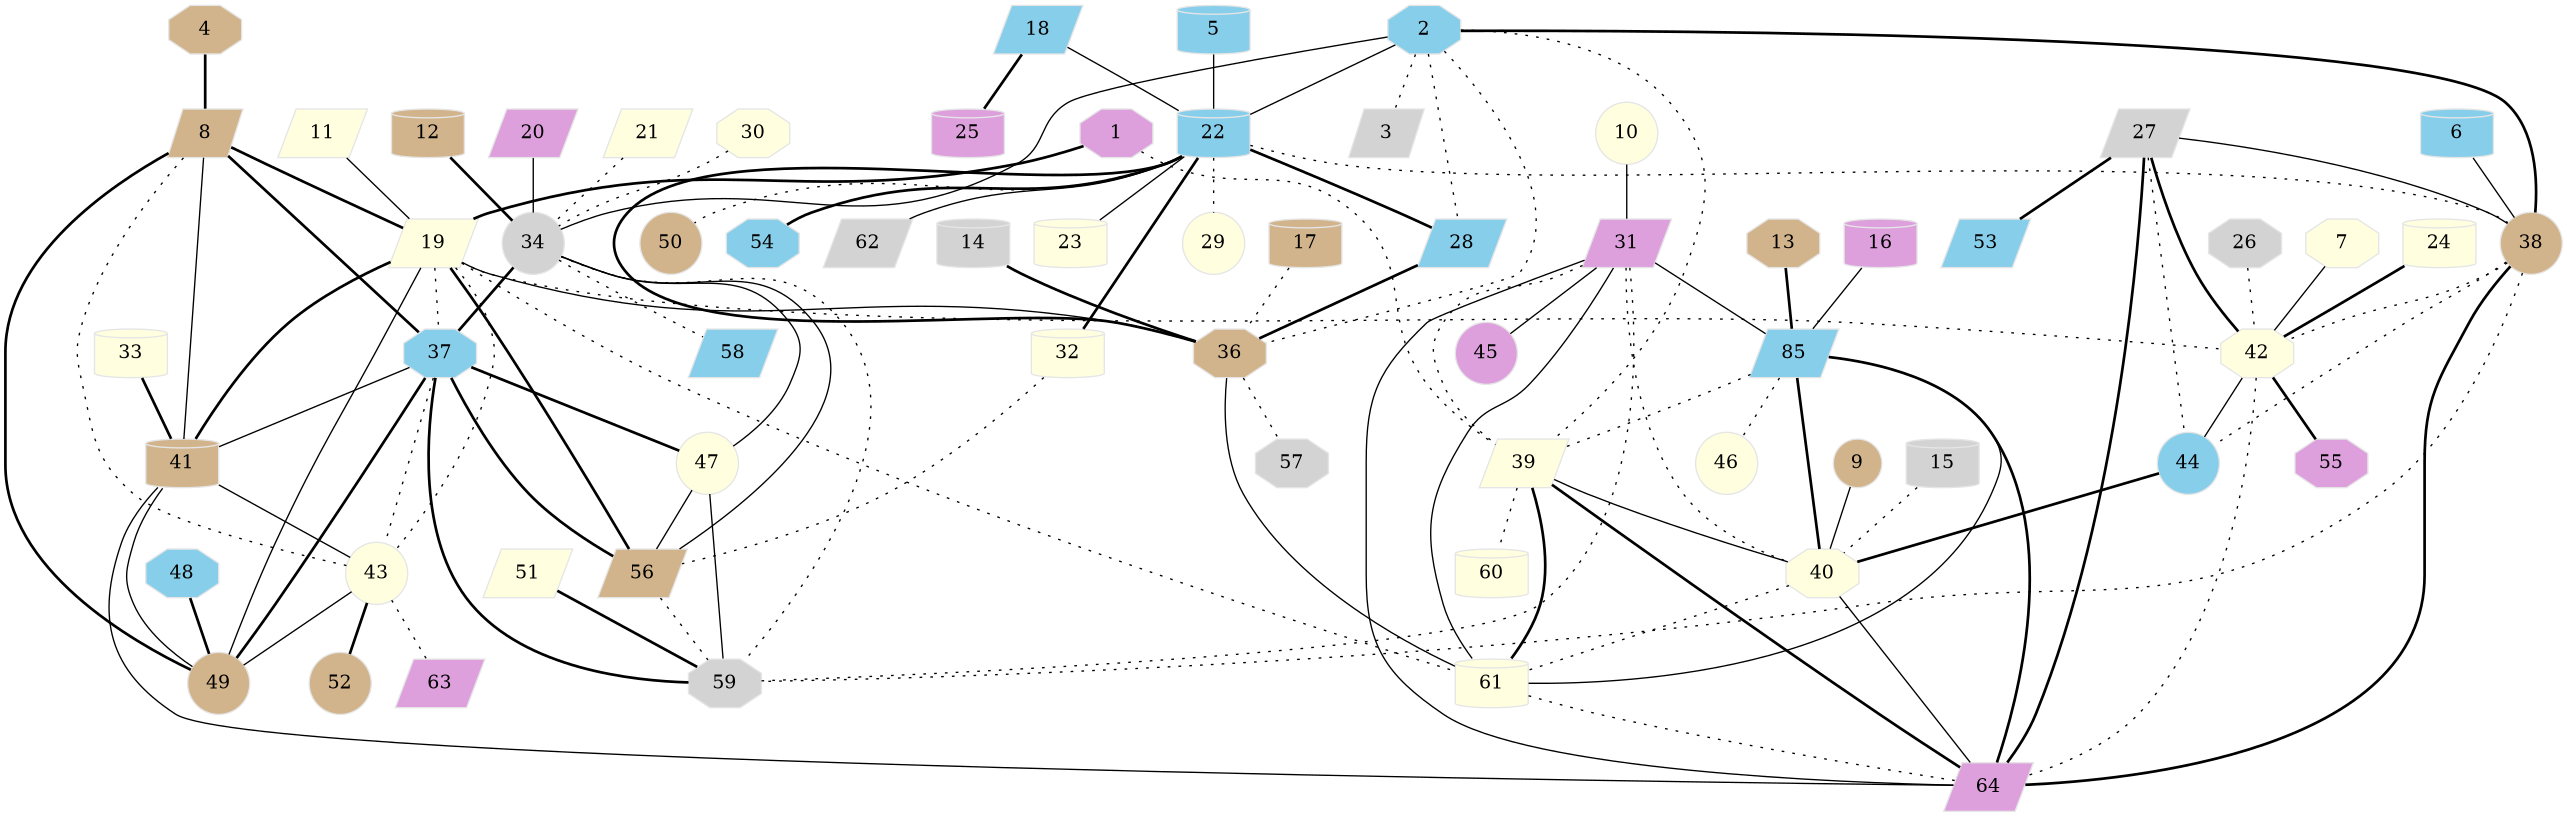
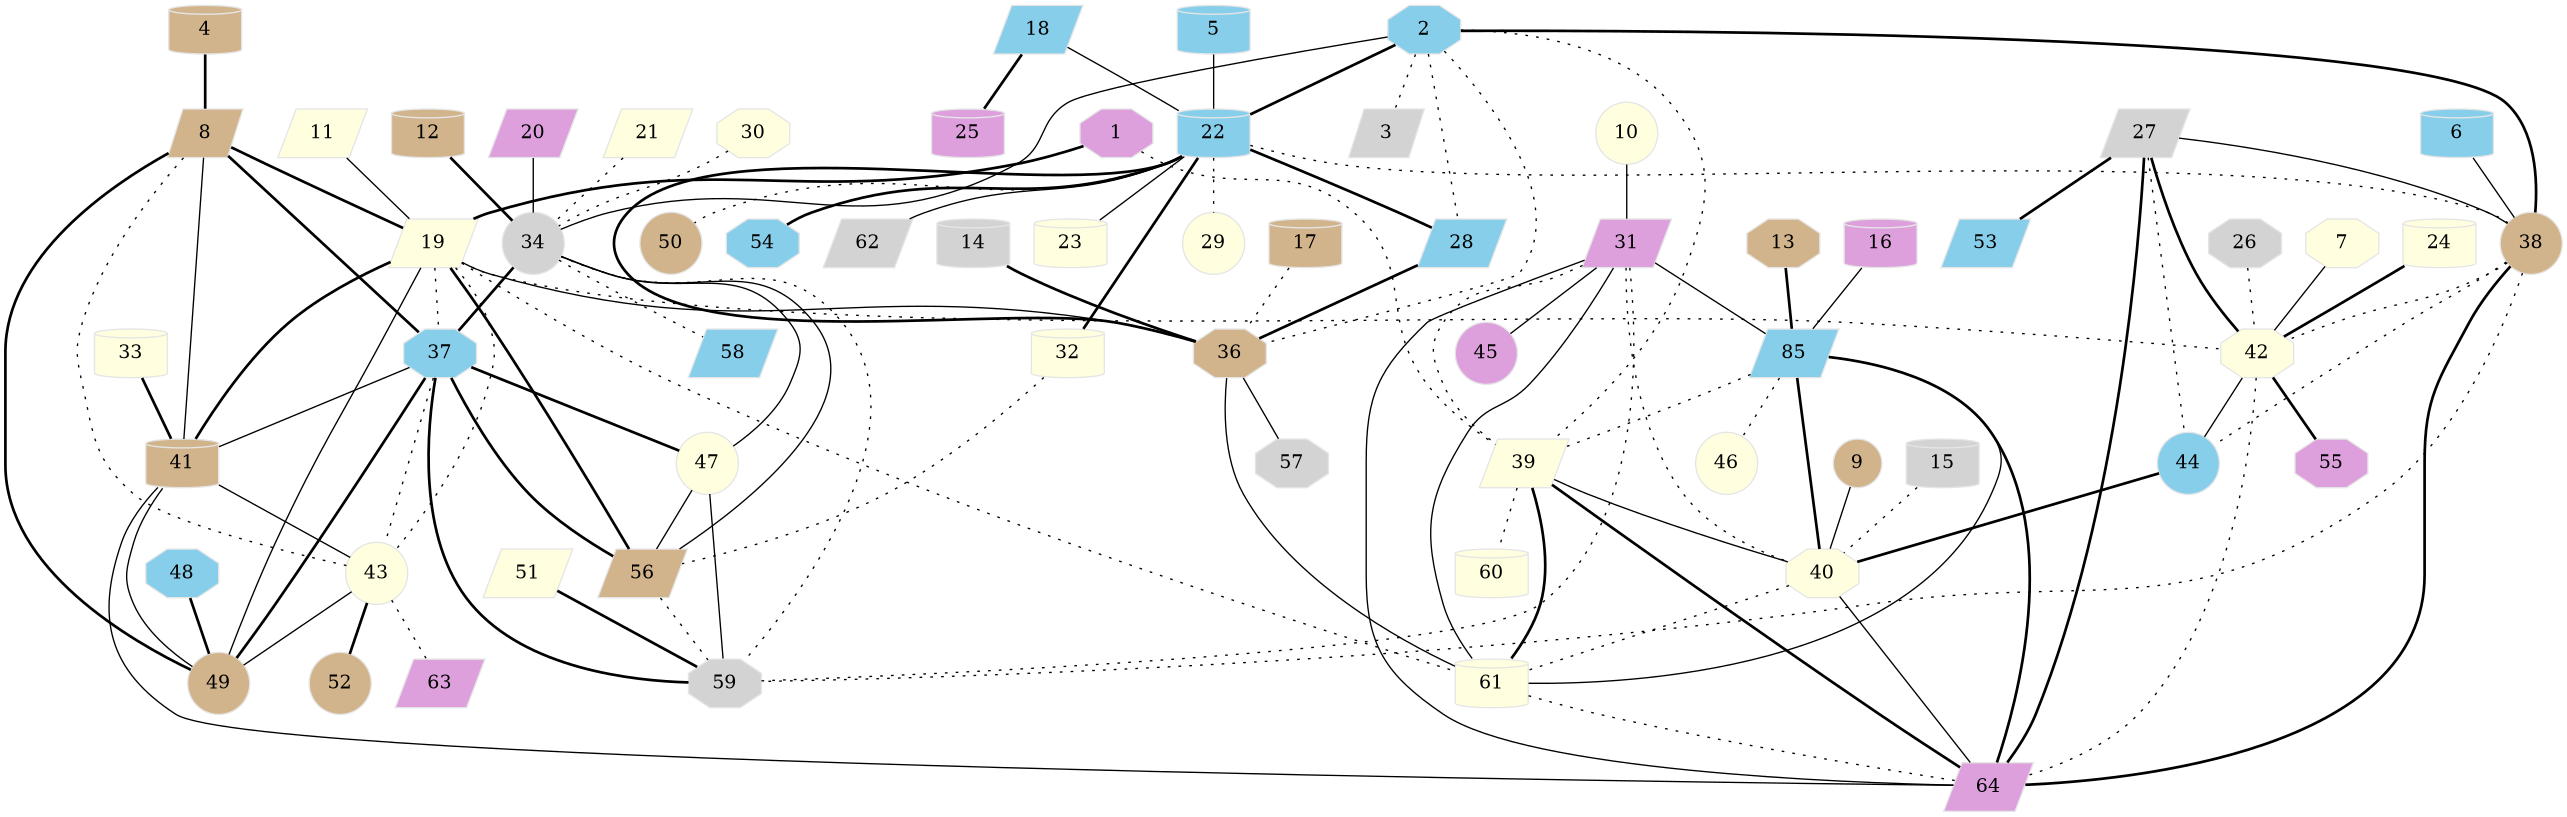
(205, 30) -> (205, 30)
(1323, 80) -> (1323, 80)
(1261, 408) -> (1261, 408)
